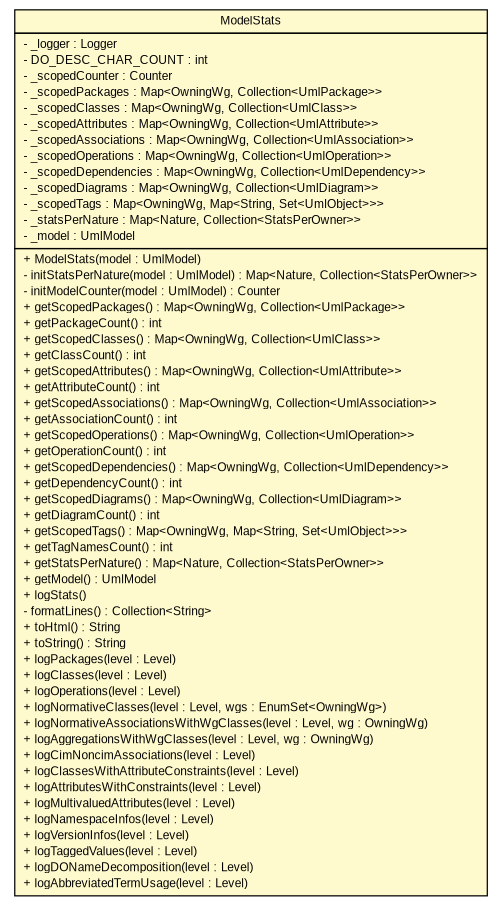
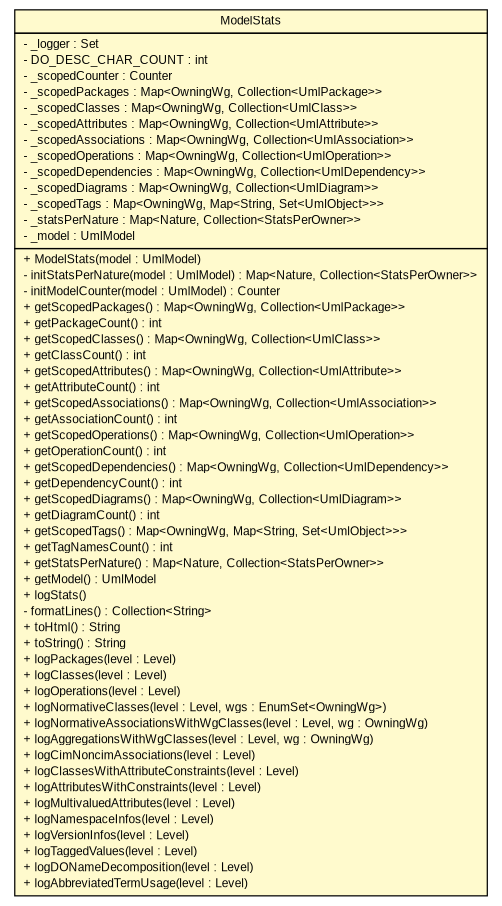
(70, 44) -> (62, 44)
